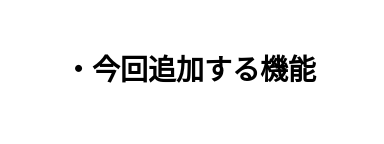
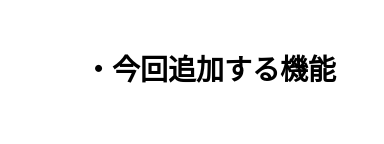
(191, 71) -> (211, 71)
